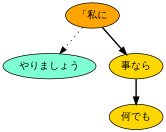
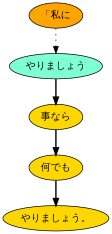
(112, 38) -> (56, 88)
none -> (56, 218)
